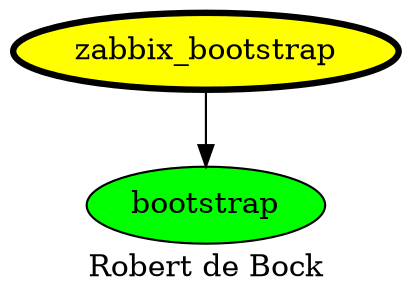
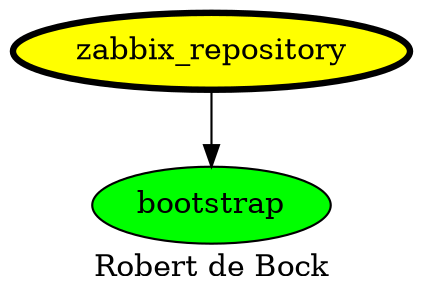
(206, 51) -> (211, 51)
